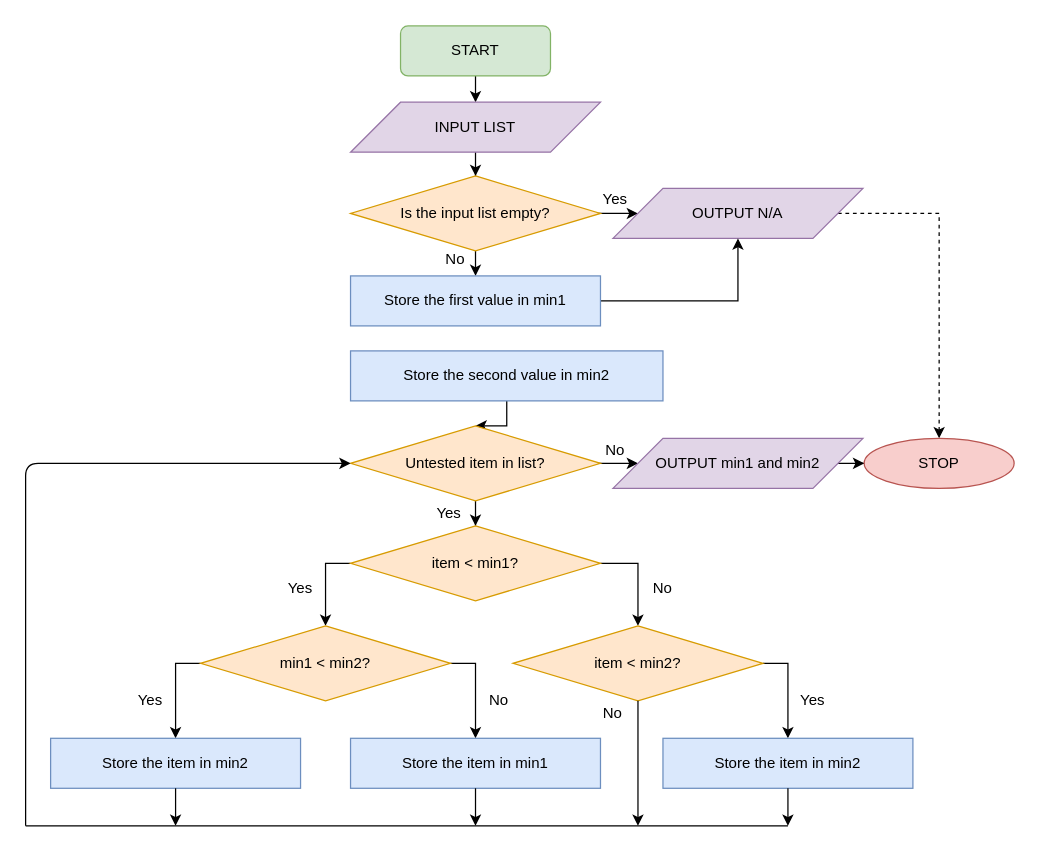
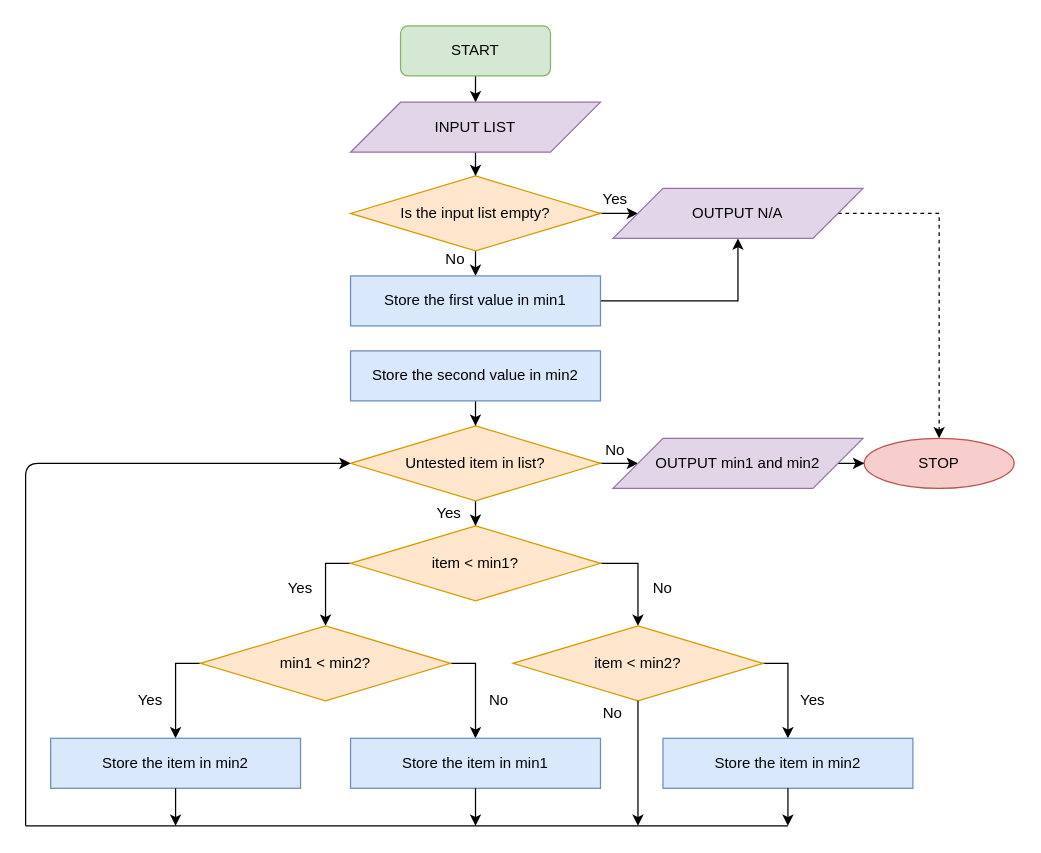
(507, 376) -> (476, 376)
